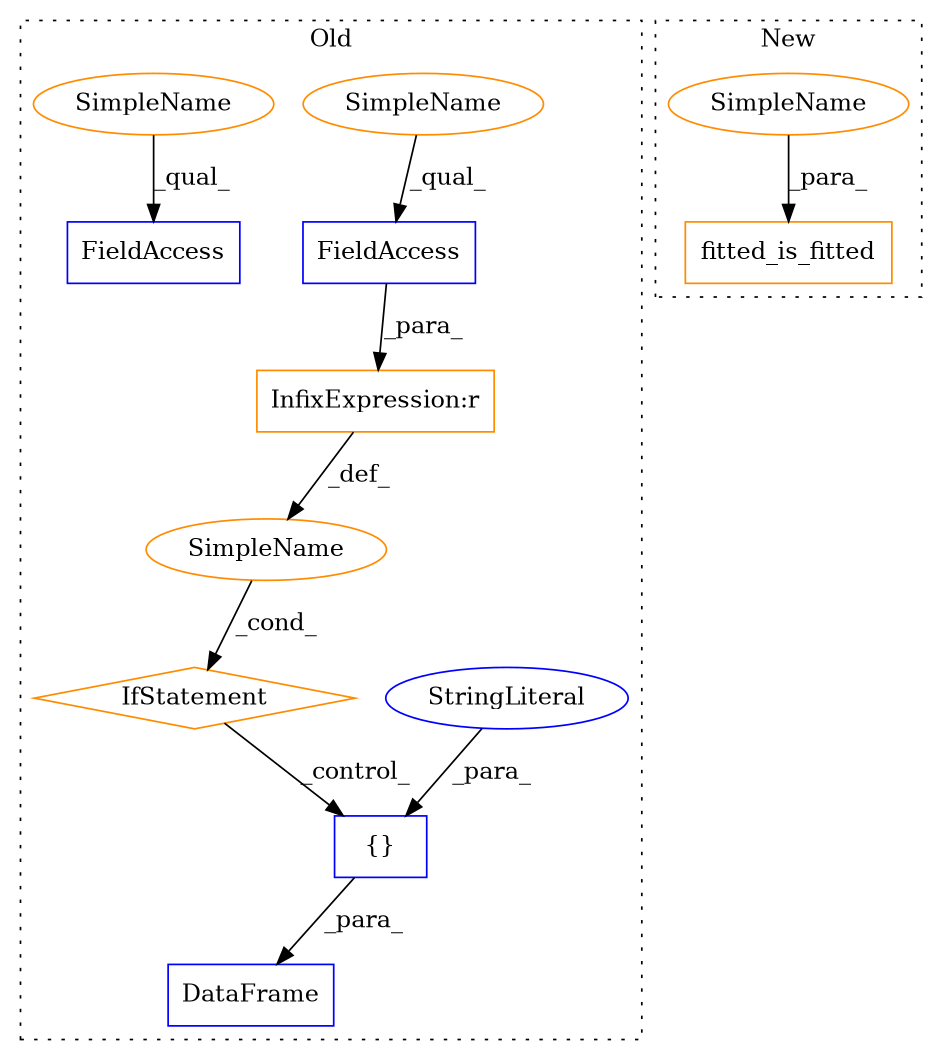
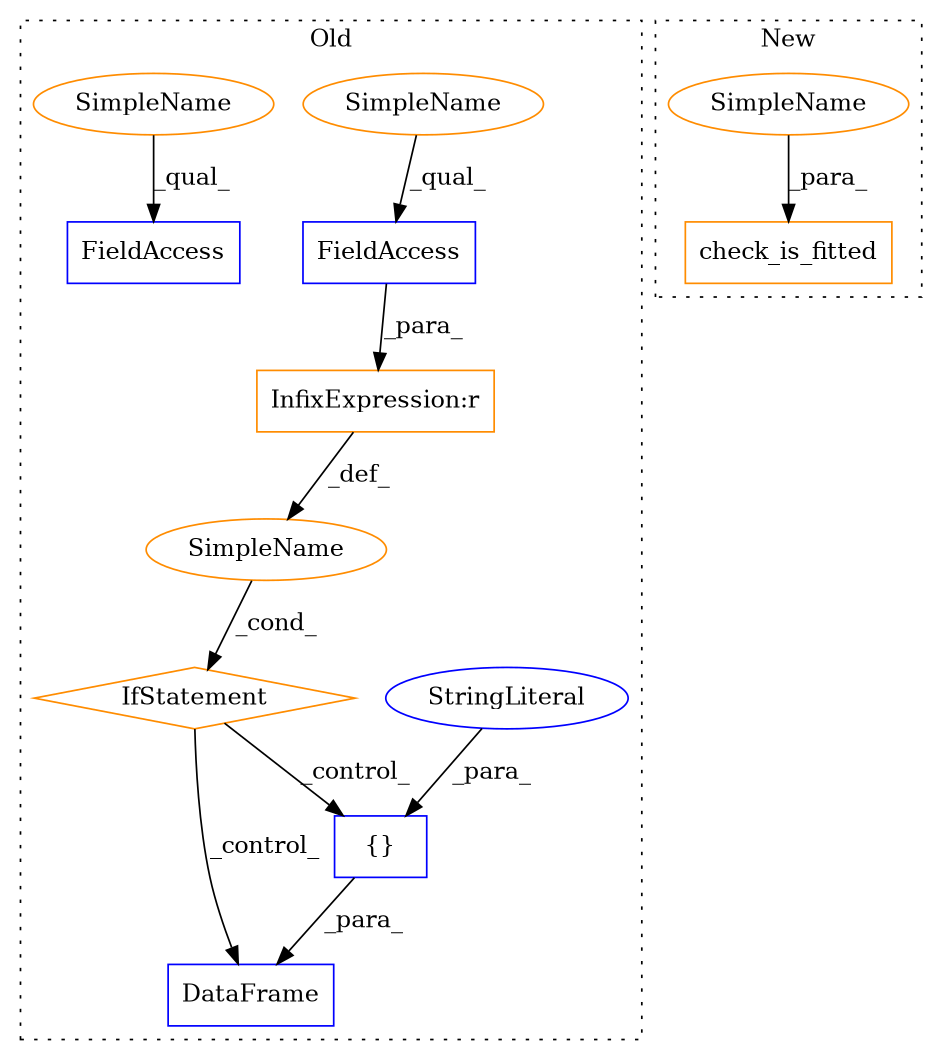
(789, 253) -> (789, 253)
none -> (203, 840)
